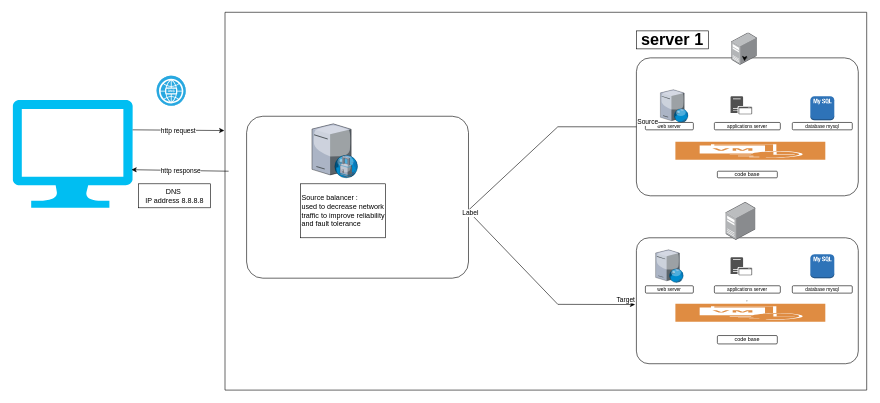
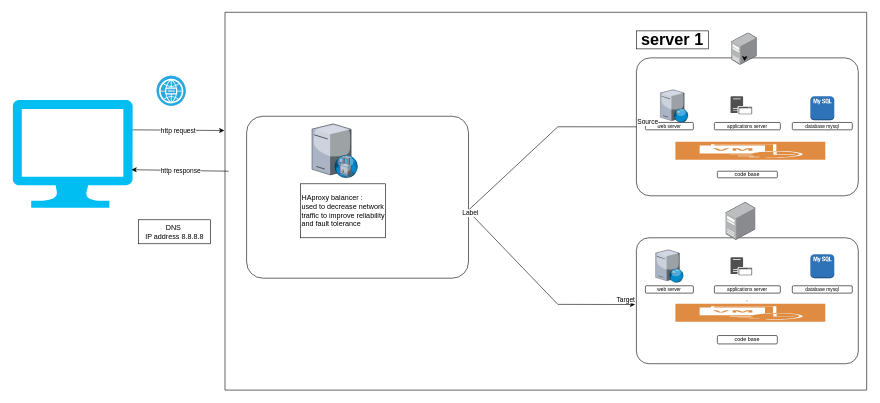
(174, 196) -> (174, 232)
(344, 211) -> (344, 211)
